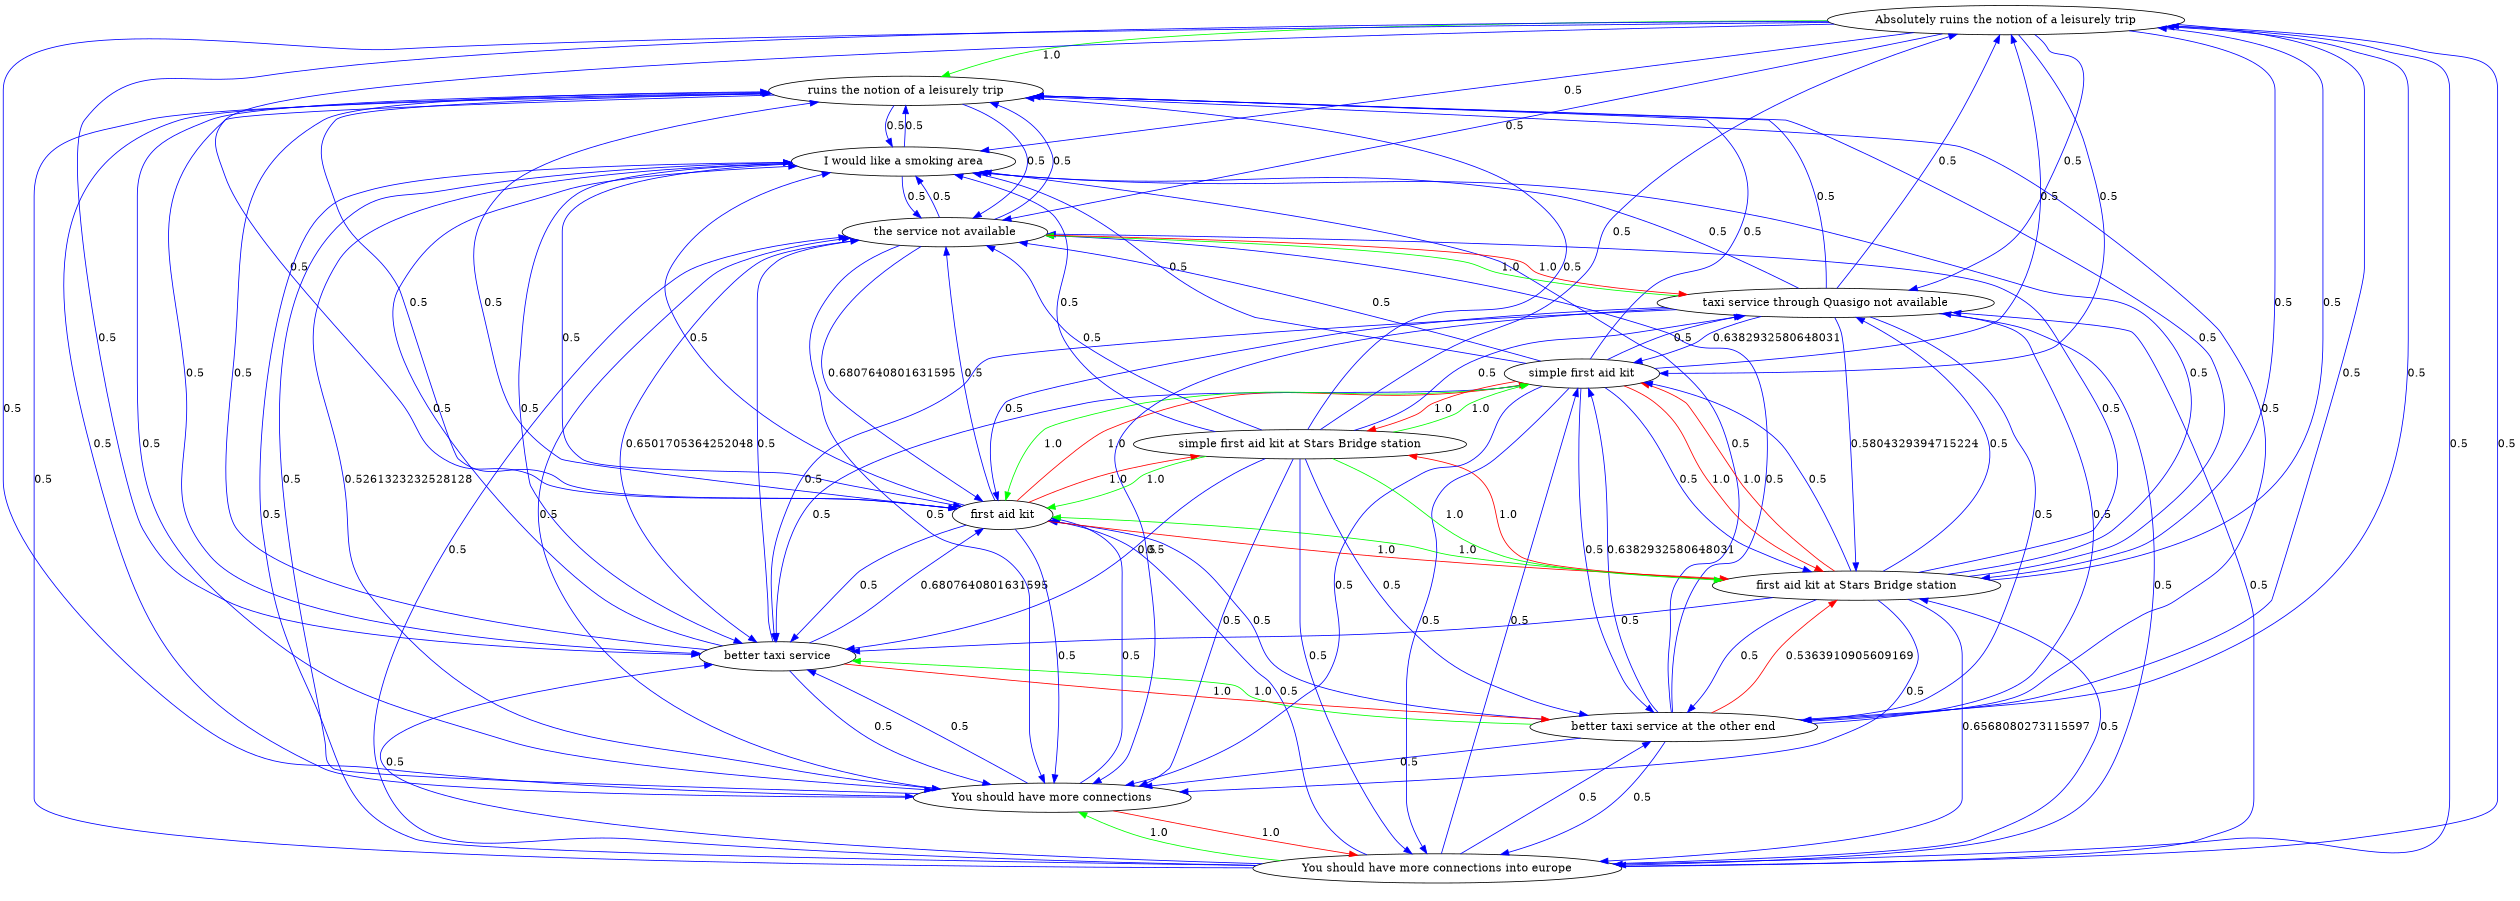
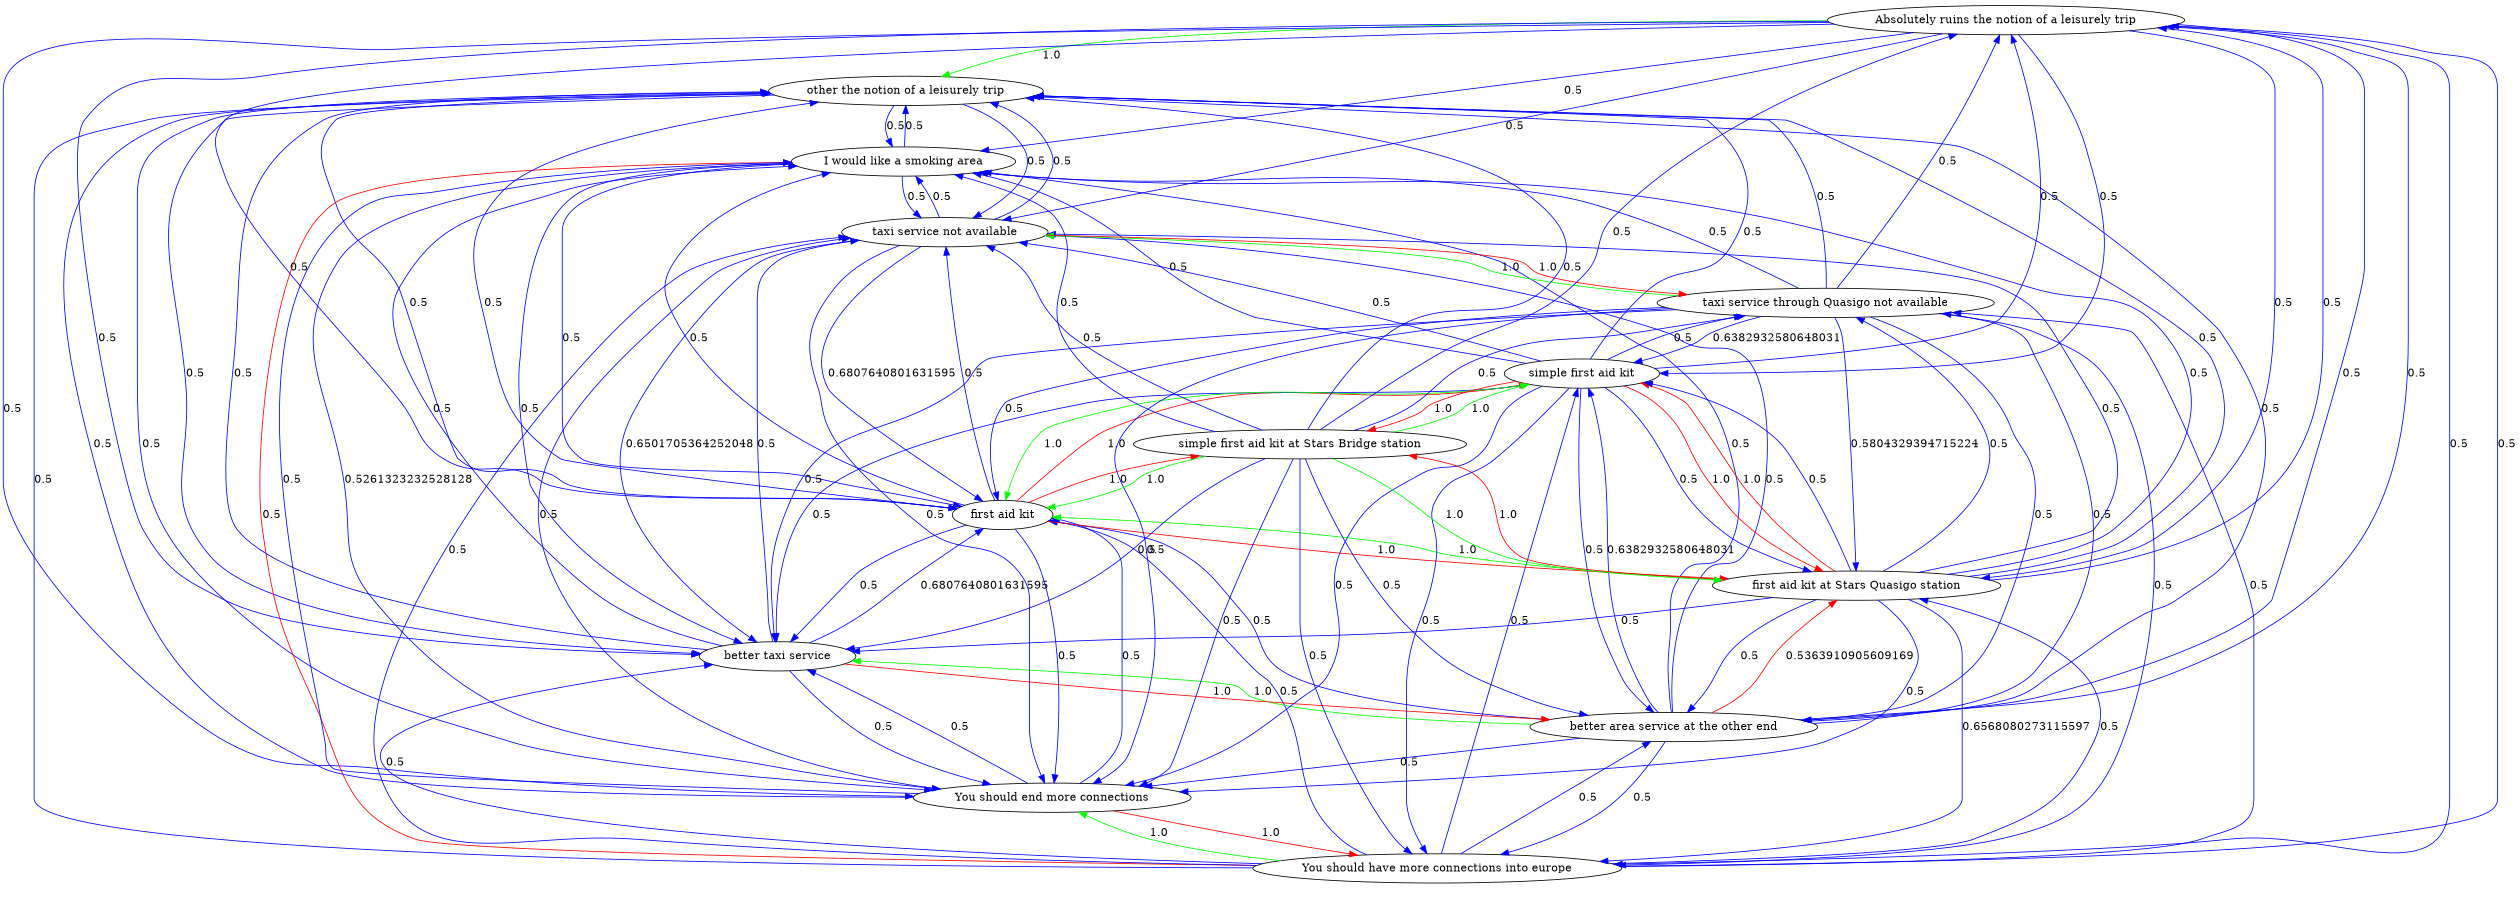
(906, 91) -> (906, 91)
(2049, 180) -> none
(945, 232) -> (945, 232)
(1857, 586) -> (1857, 586)
(302, 676) -> (302, 676)
(1674, 727) -> (1674, 727)
(1052, 798) -> (1052, 798)
